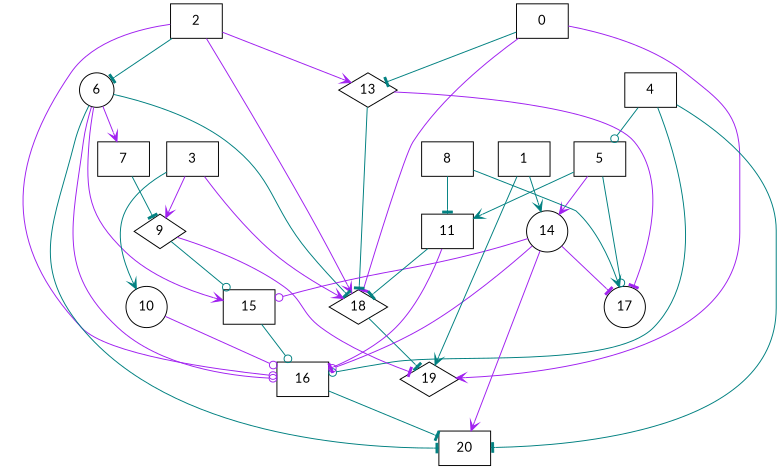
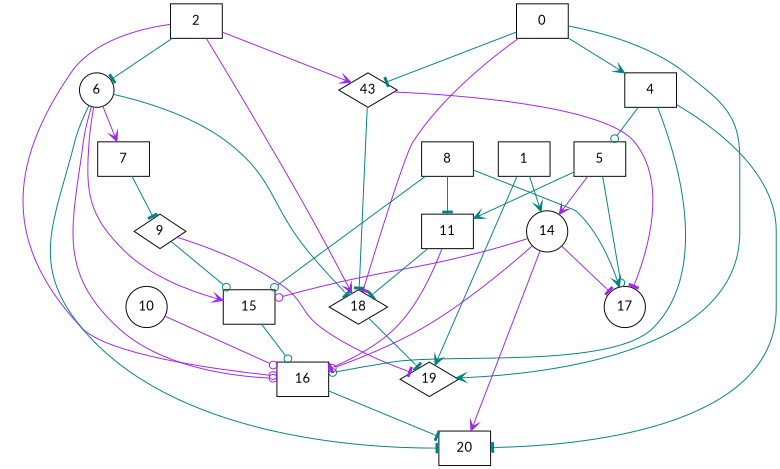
none -> (592, 53)
(368, 90) -> (368, 90)
(193, 159) -> none
none -> (351, 231)
(737, 248) -> (737, 248)
